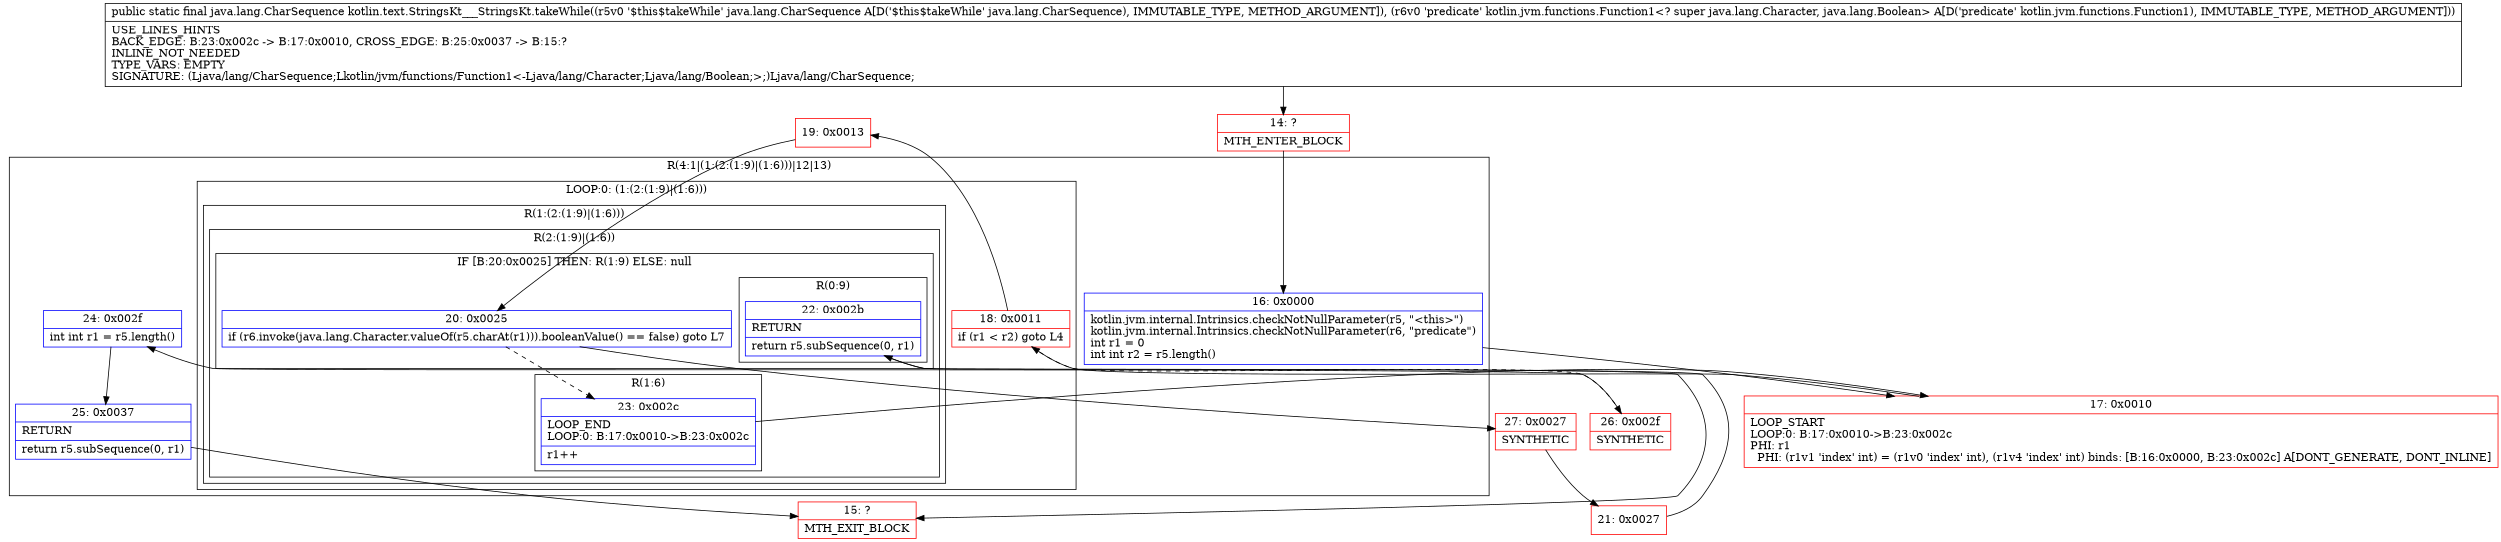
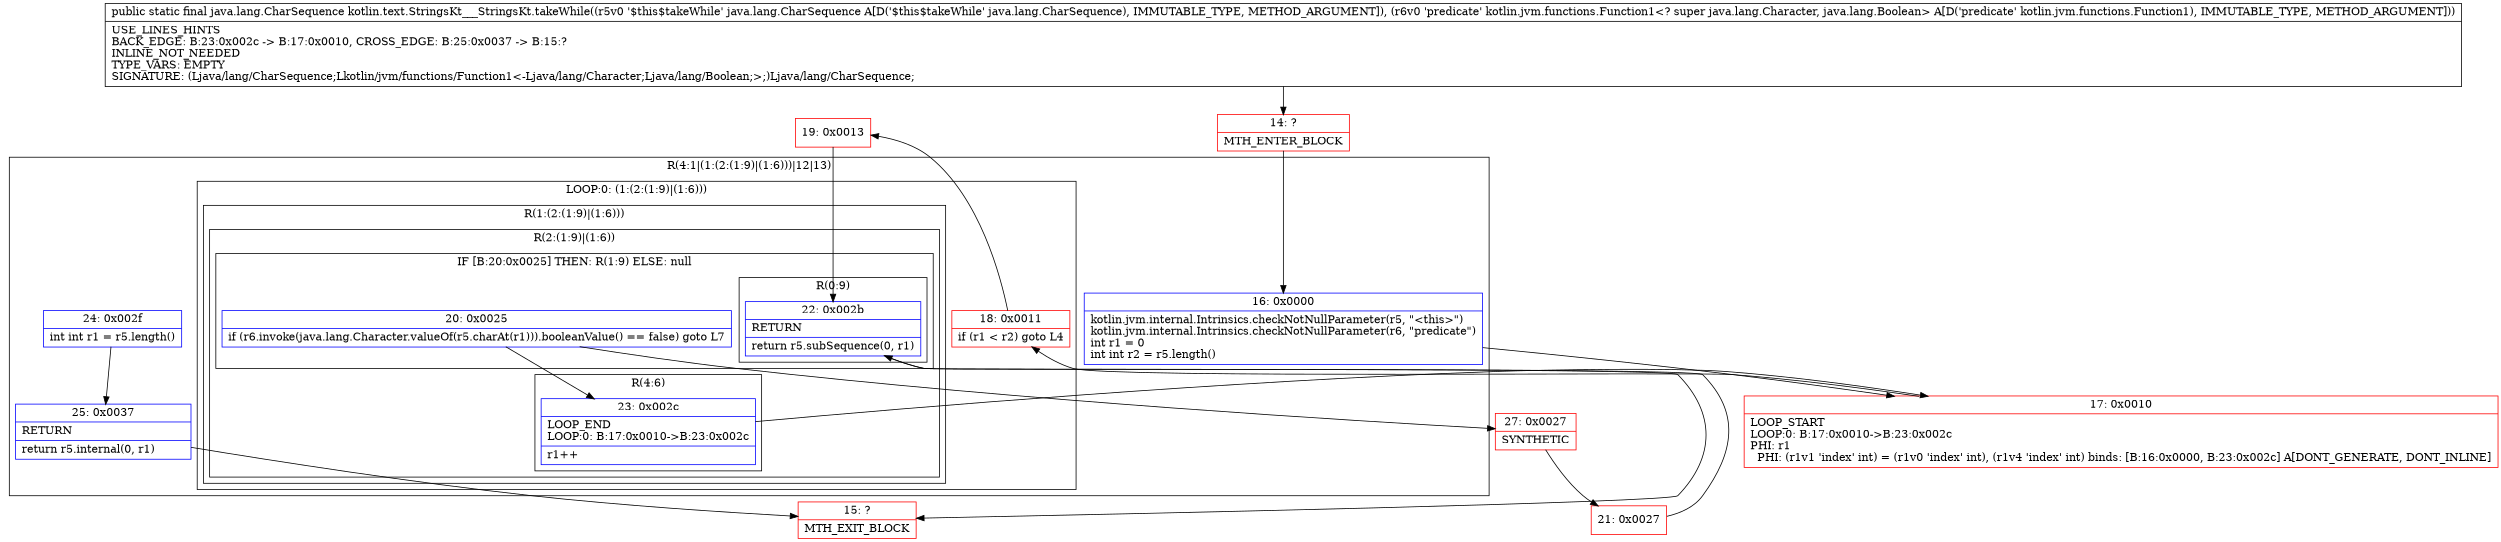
(634, 212) -> (833, 221)
(534, 364) -> (534, 364)
(648, 384) -> (648, 384)
(1630, 432) -> none
(103, 450) -> (89, 450)
